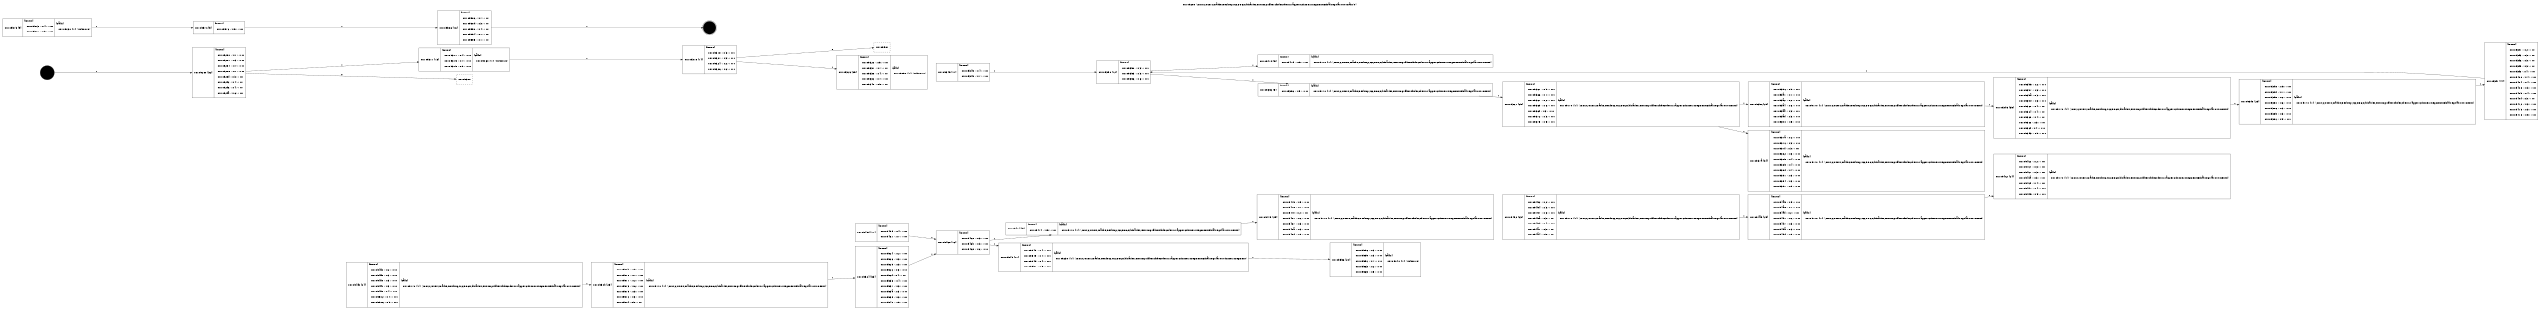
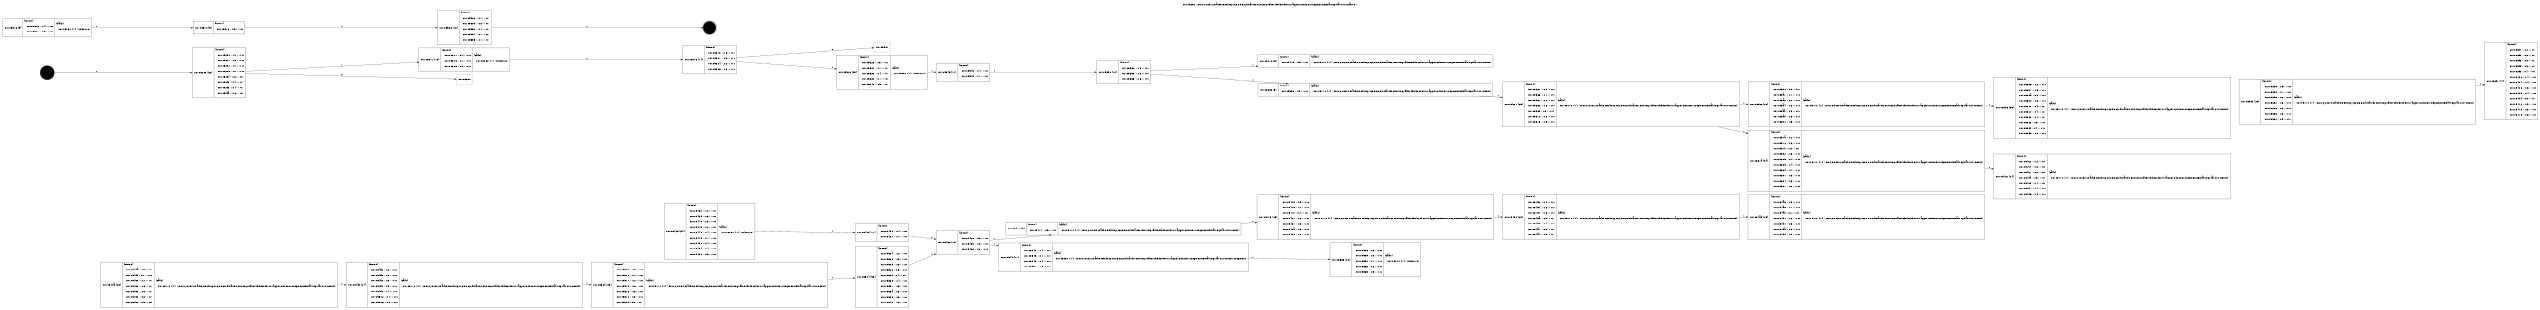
none -> (931, 72)
(1818, 72) -> none
(2234, 105) -> none
(1988, 197) -> (1988, 169)
none -> (1497, 217)
none -> (710, 231)
none -> (219, 285)
